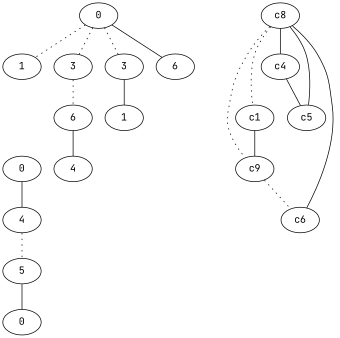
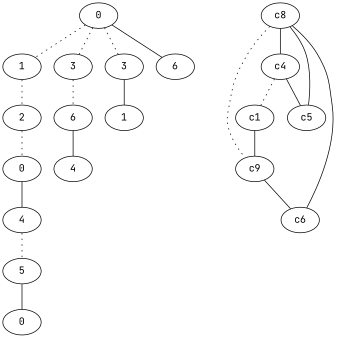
(253, 64) -> (268, 92)
none -> (22, 118)
(278, 194) -> (278, 194)
